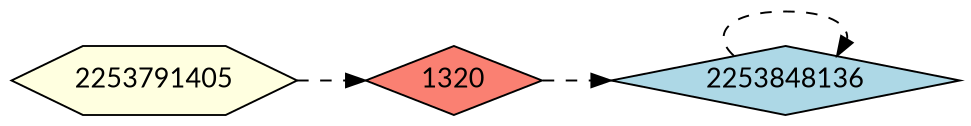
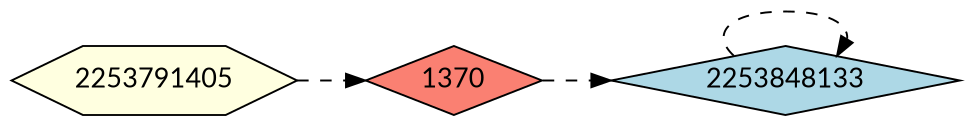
(454, 80) -> (454, 80)
(785, 80) -> (785, 80)
